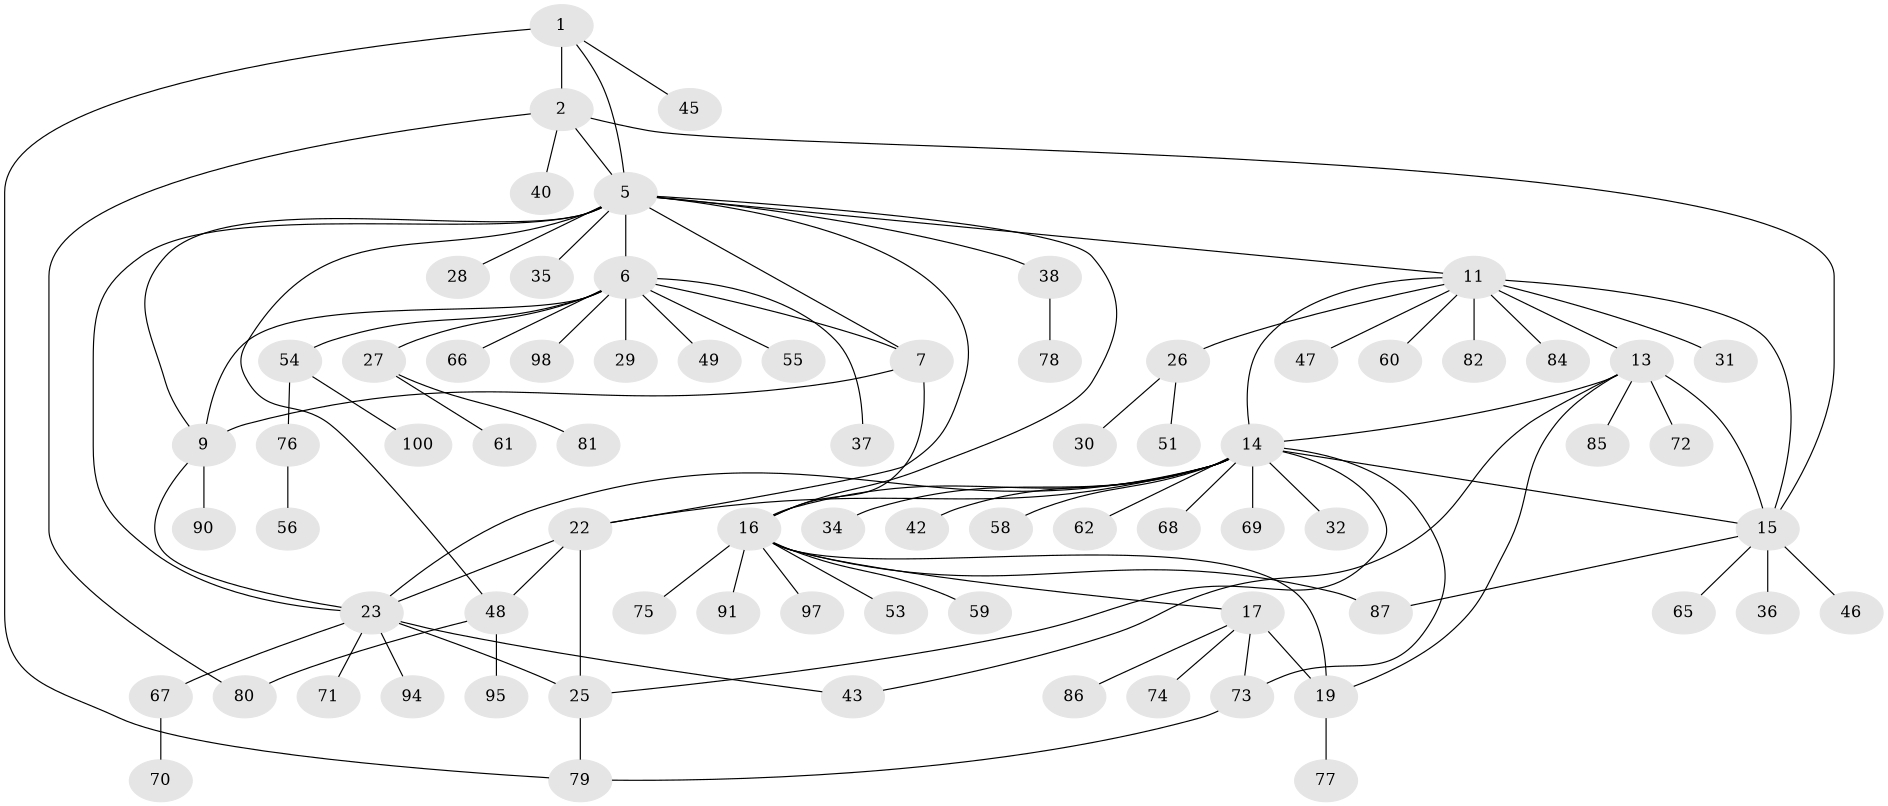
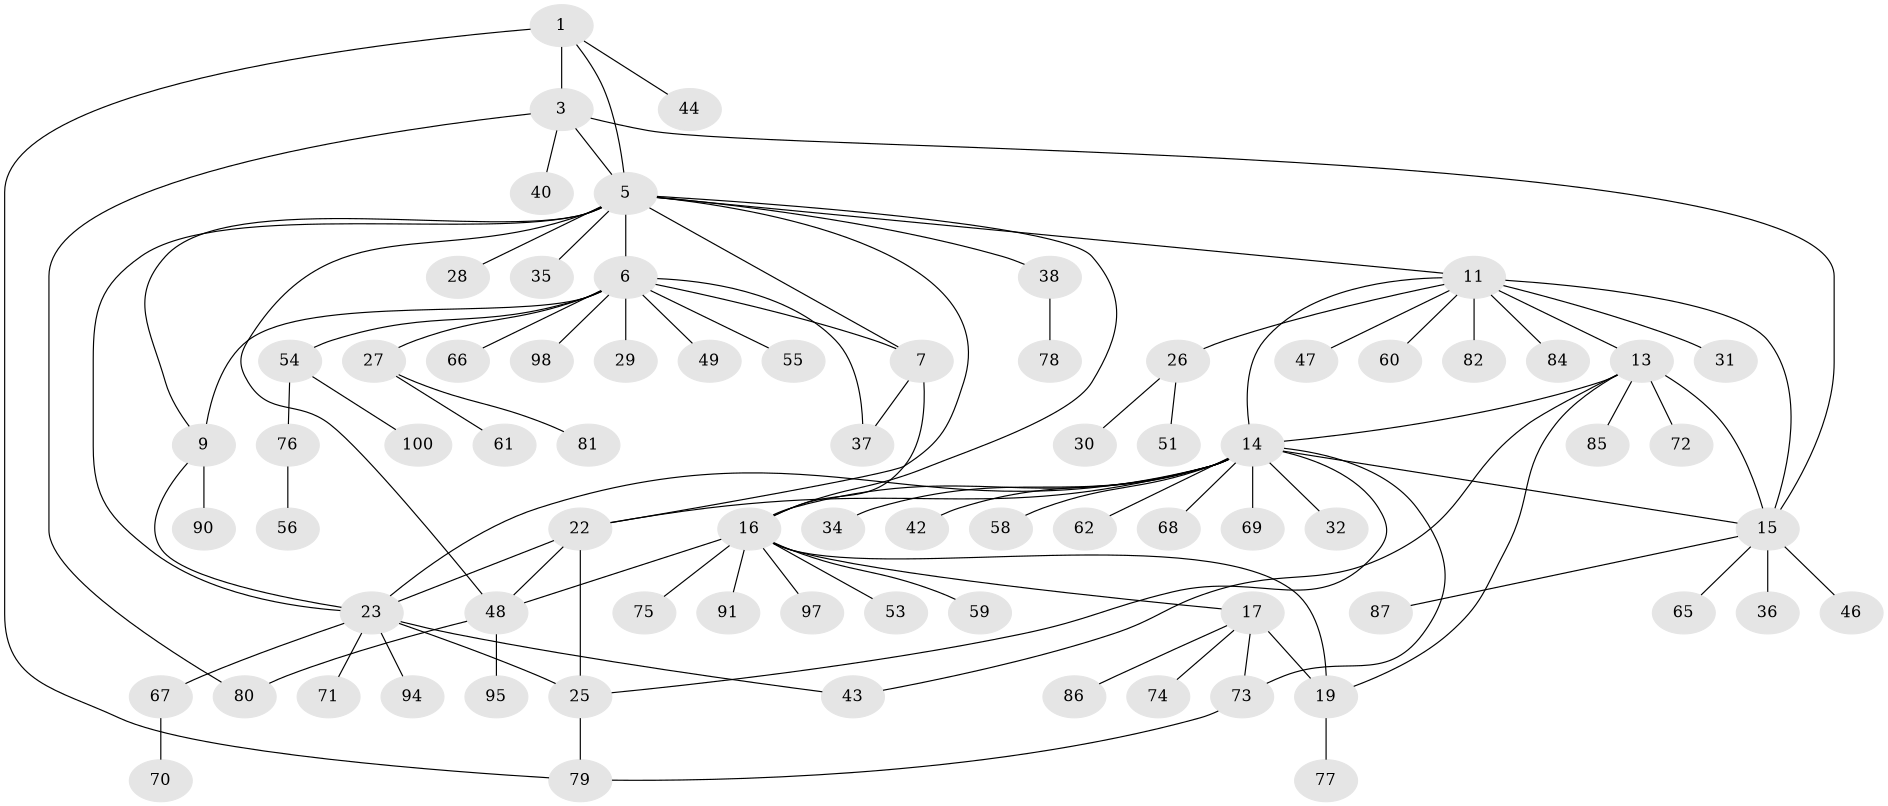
(562, 110) -> (562, 110)
(690, 110) -> (690, 110)
(559, 394) -> (892, 403)
(1064, 573) -> (623, 571)
